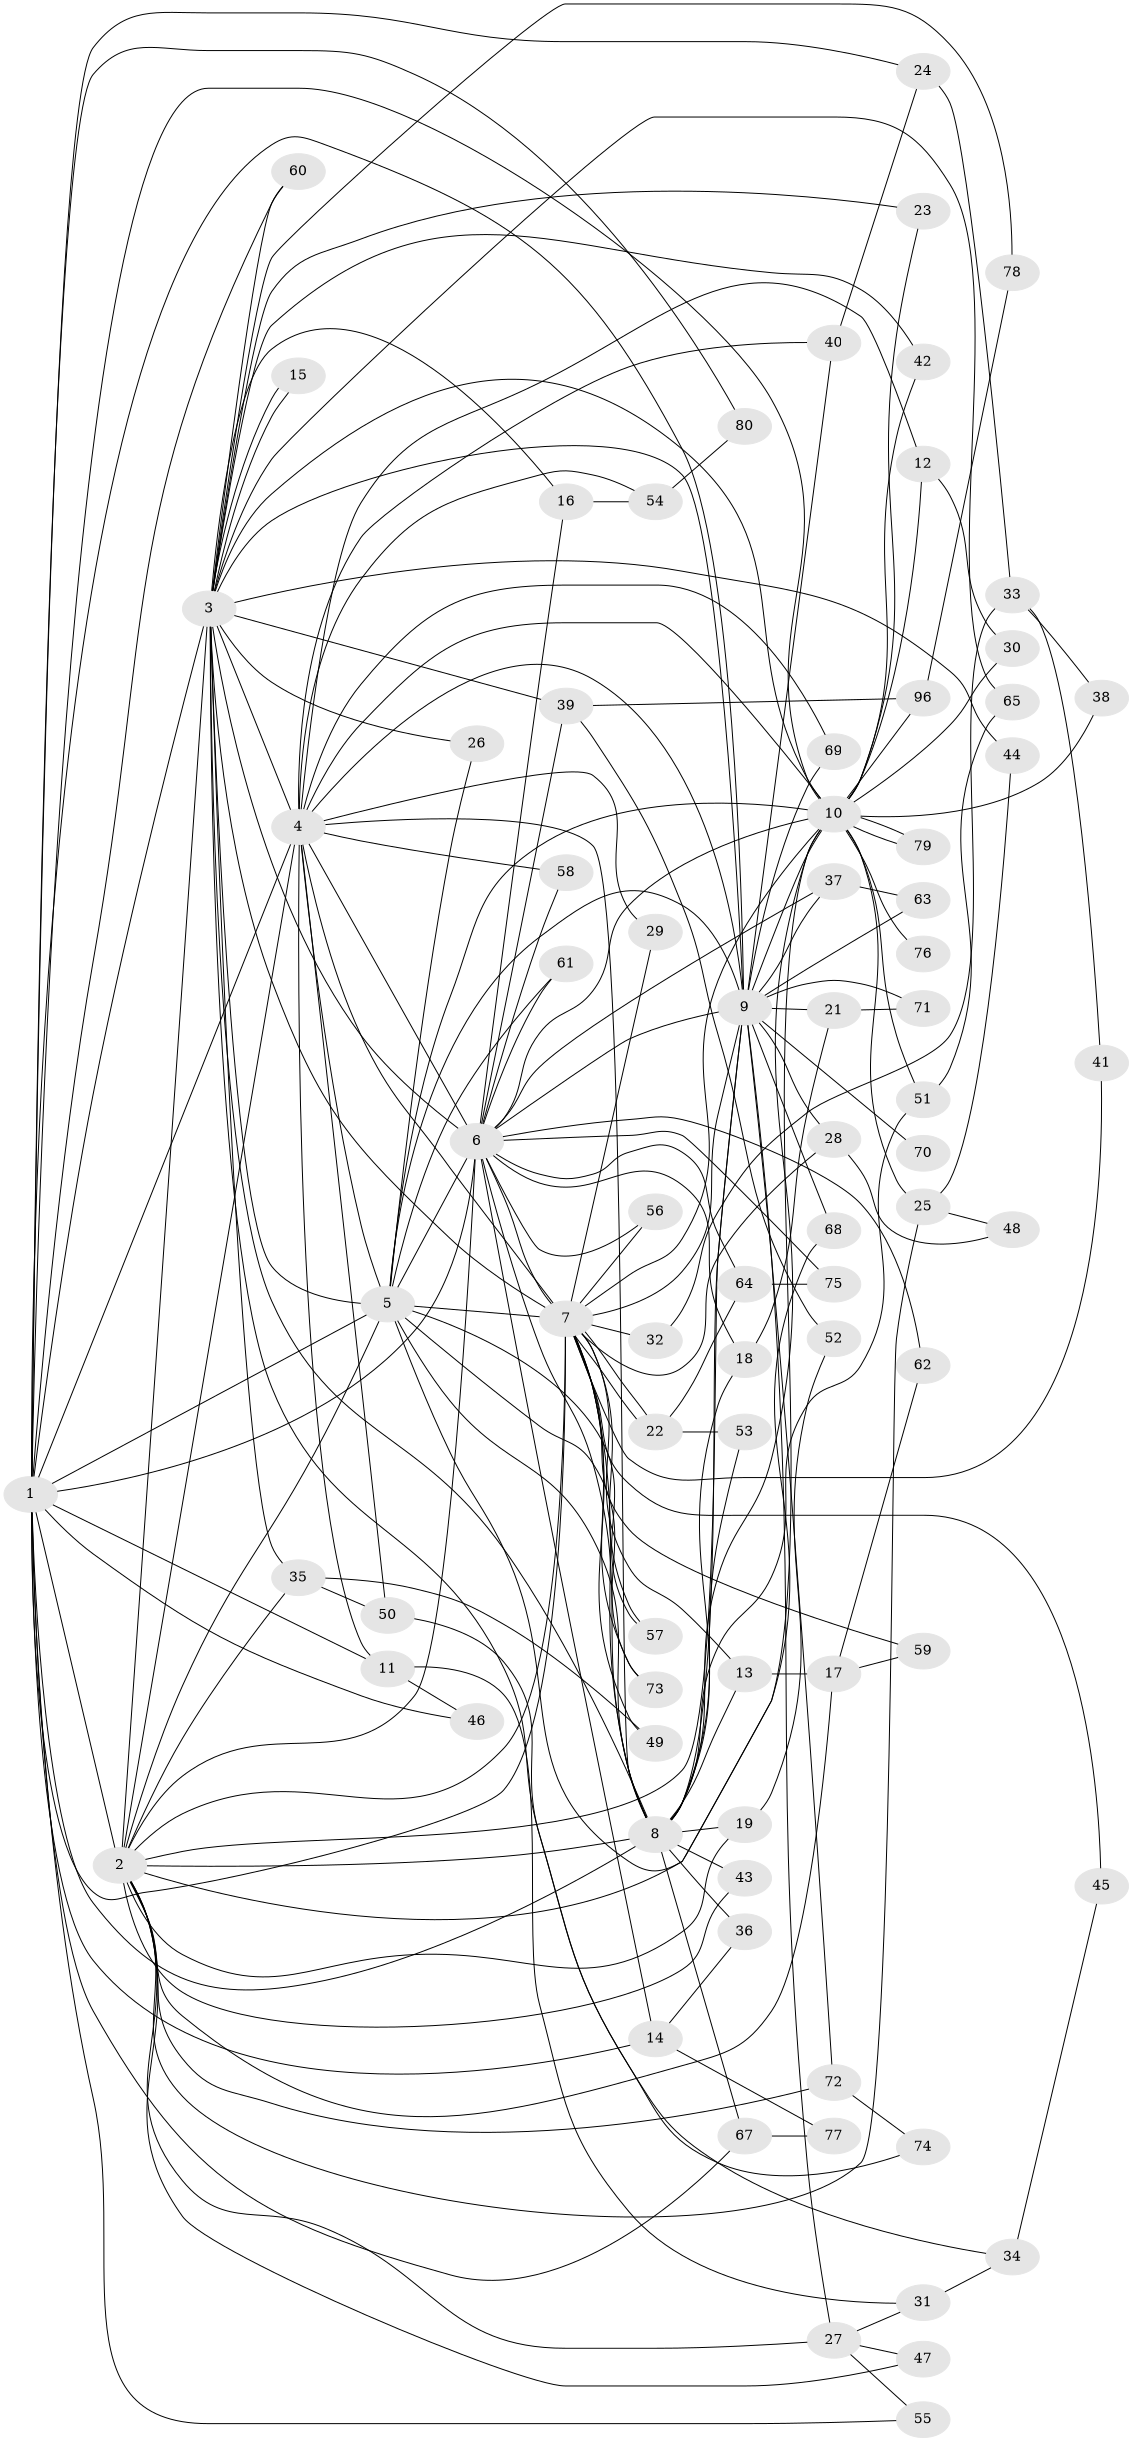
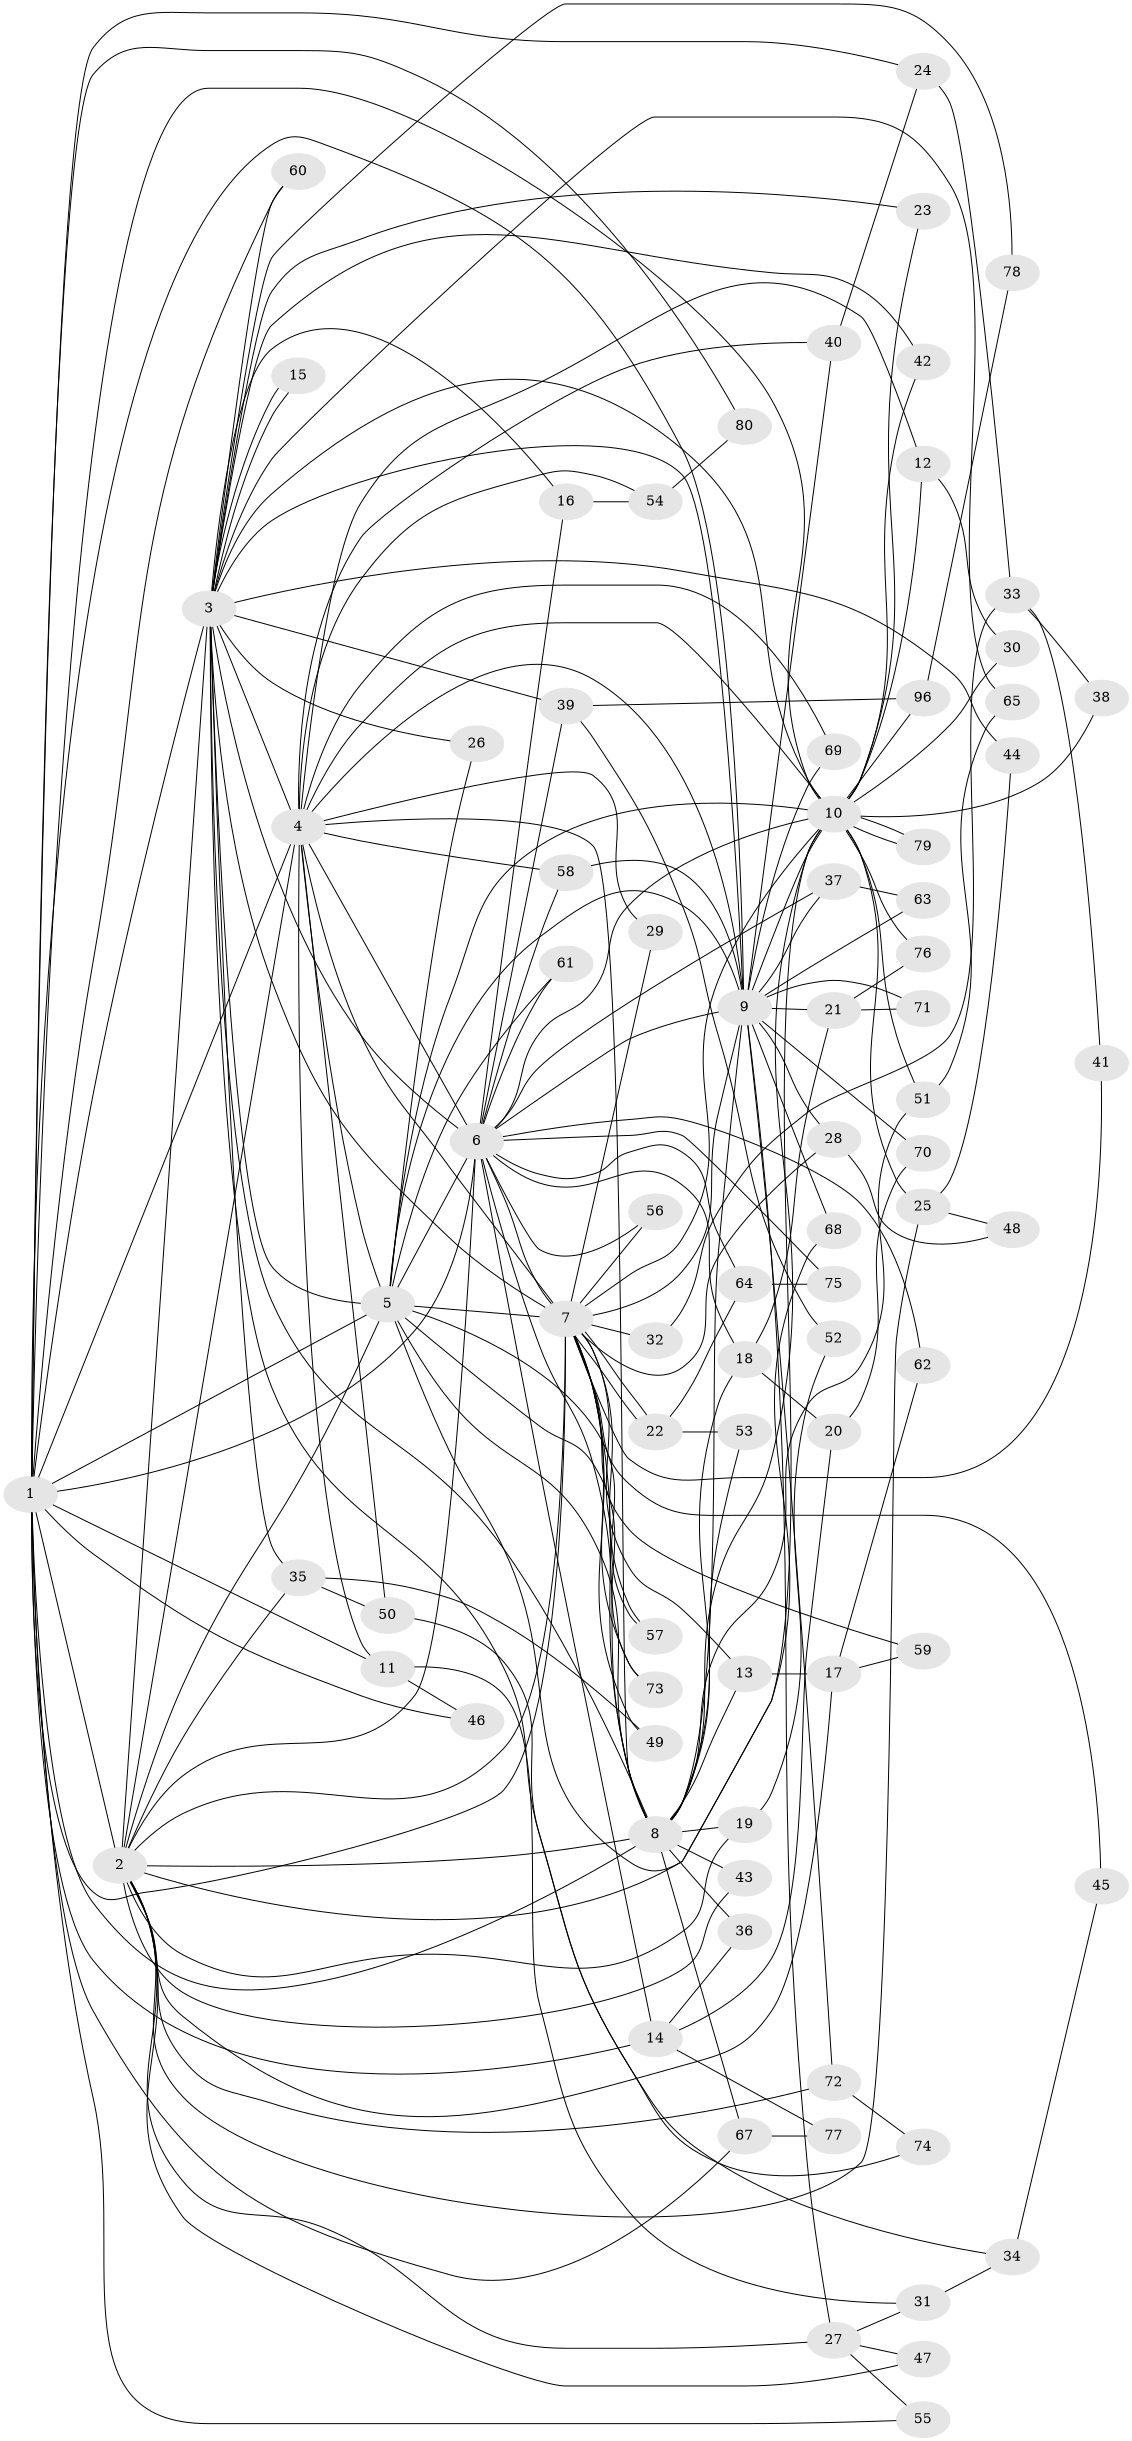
none -> (891, 974)
none -> (834, 1432)
(683, 1769) -> (698, 886)
